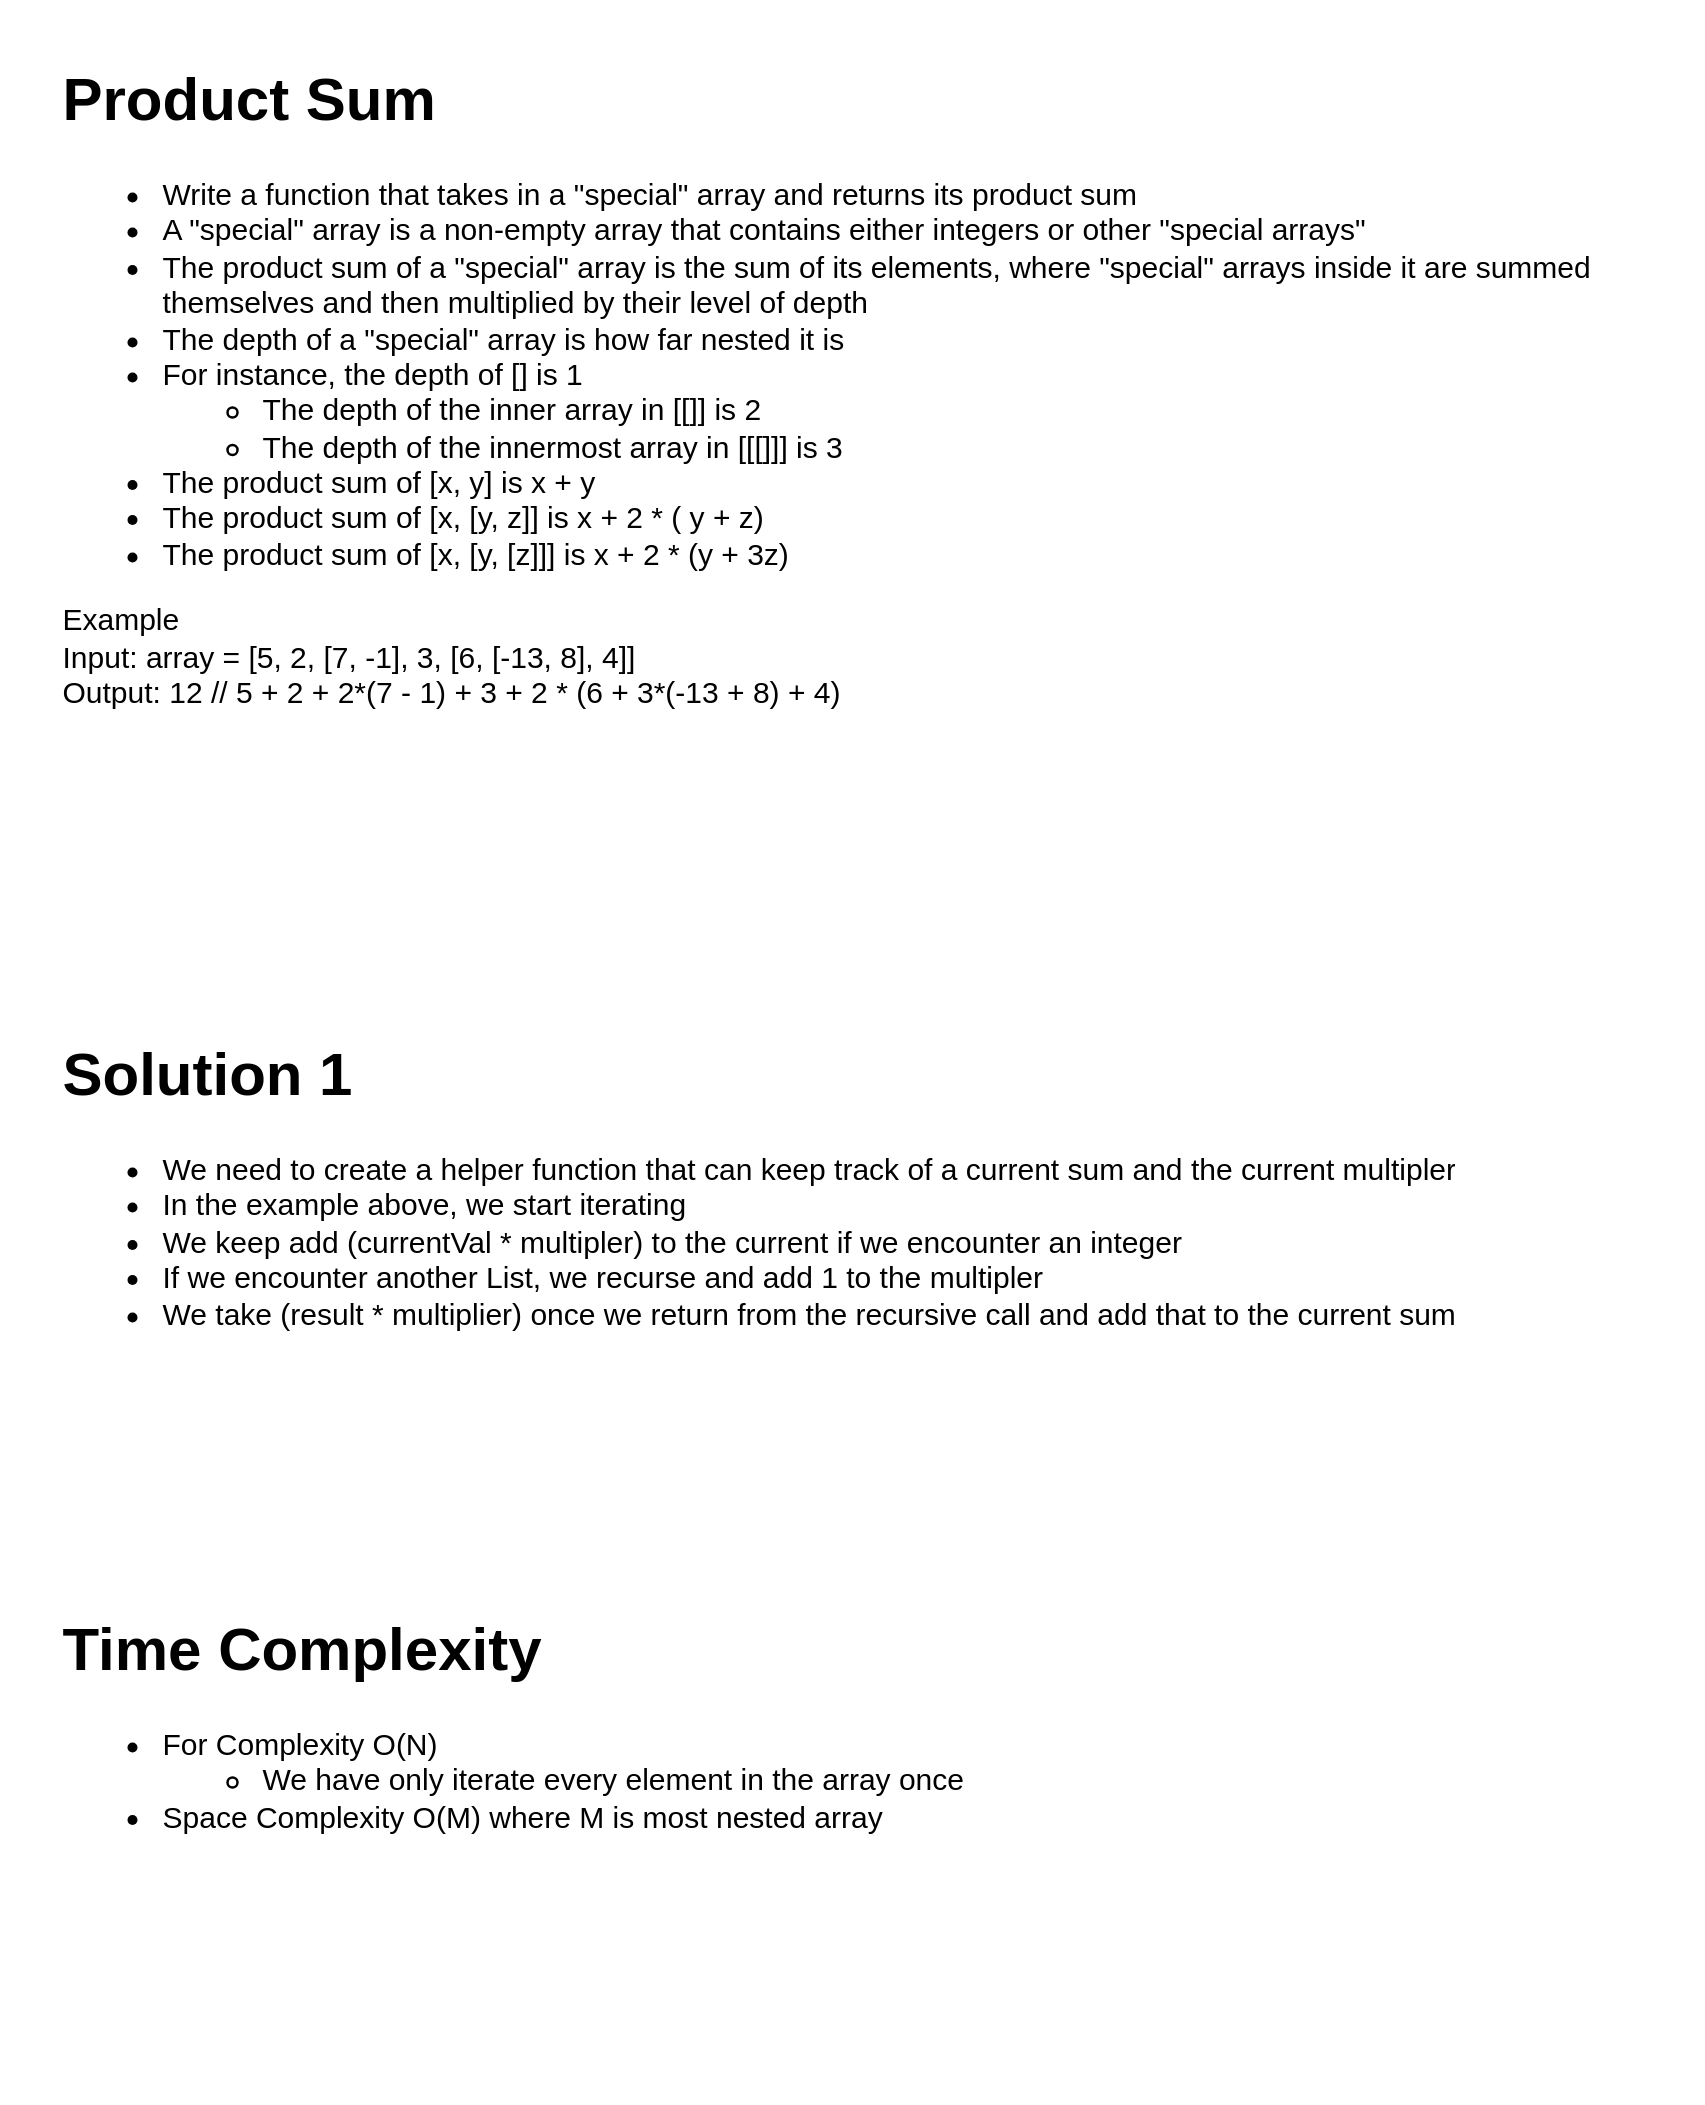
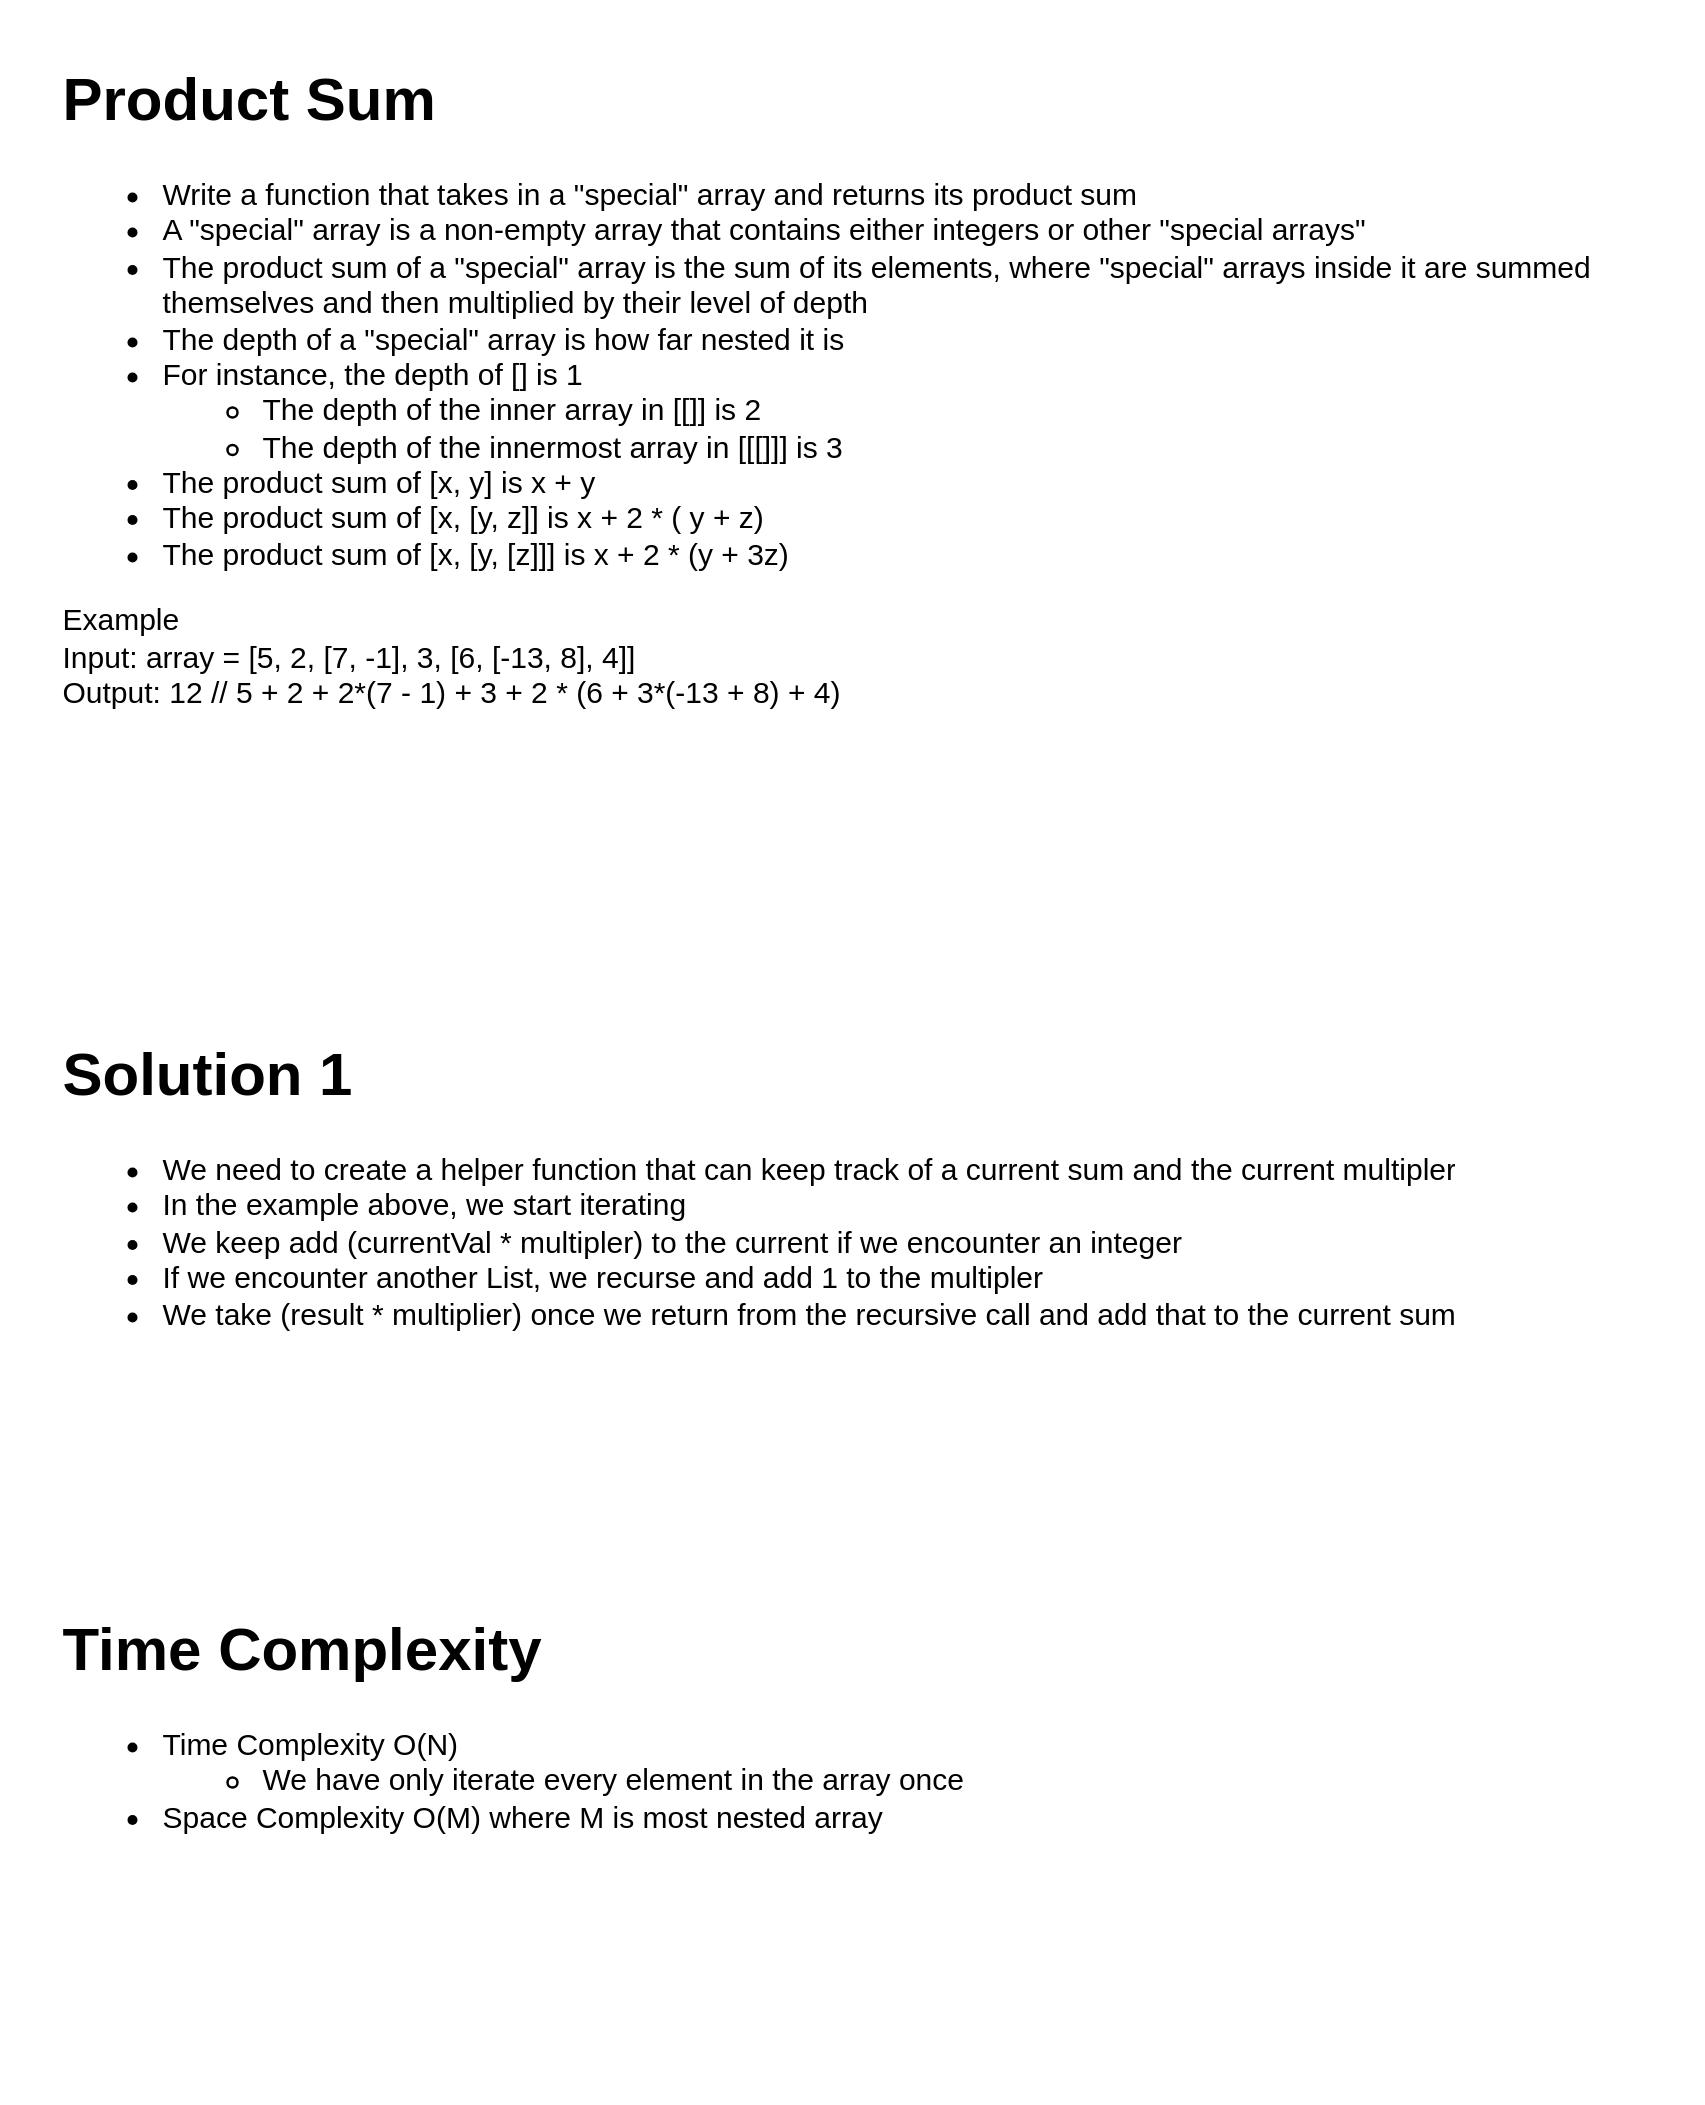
(450, 1648) -> (450, 1648)
